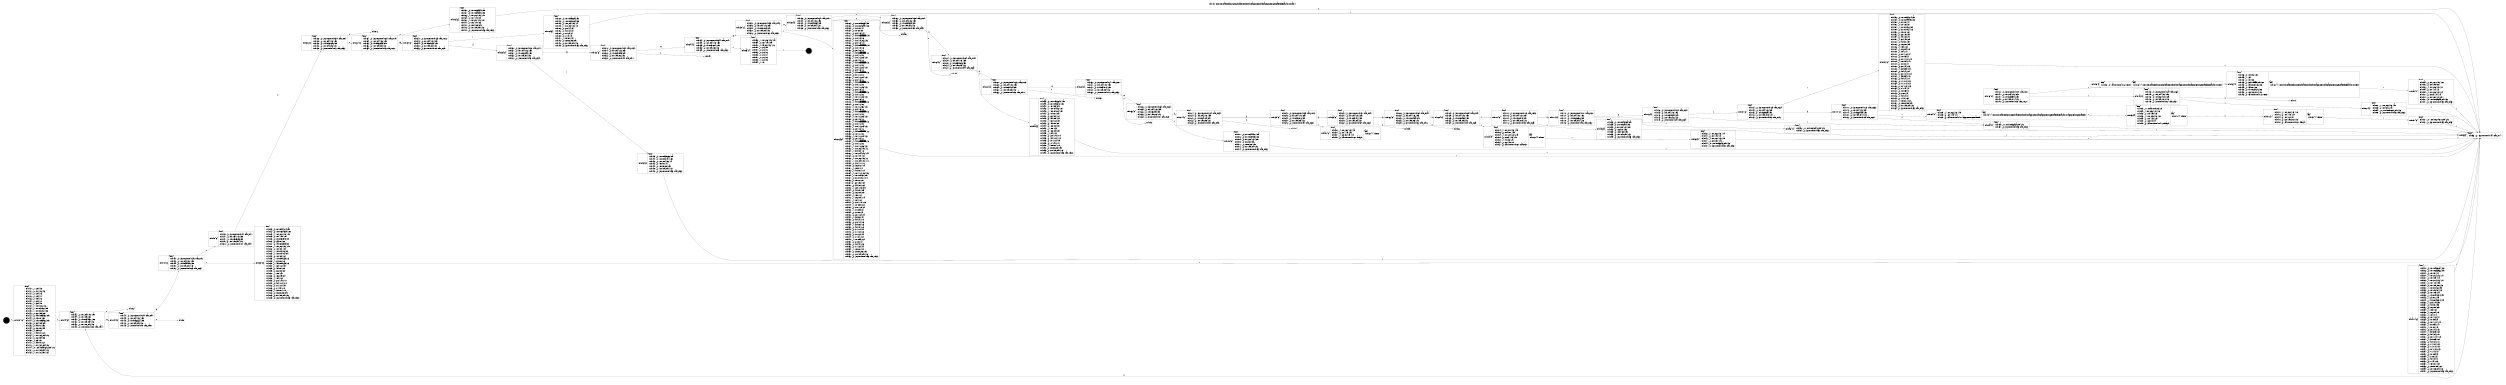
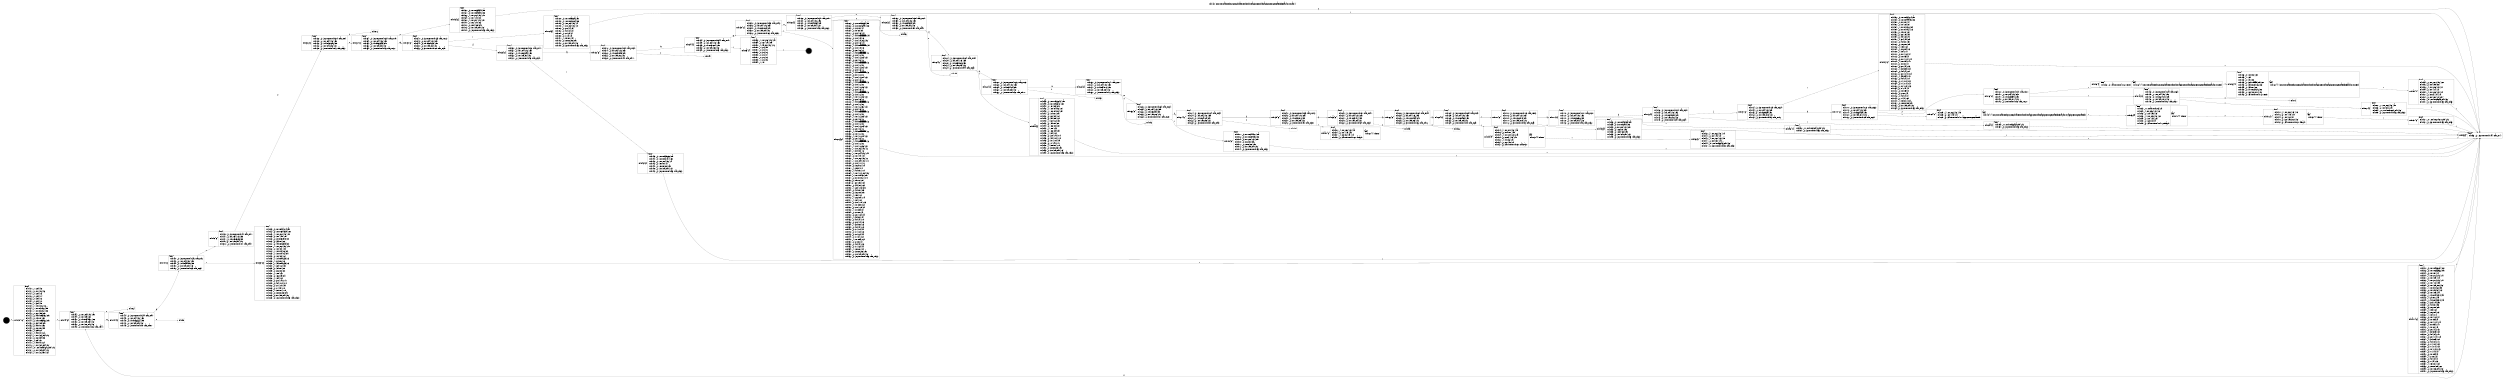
(1930, 121) -> (1929, 107)
